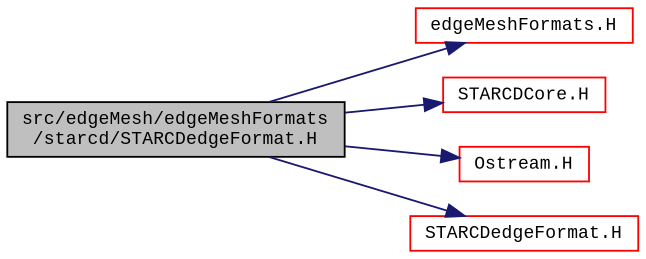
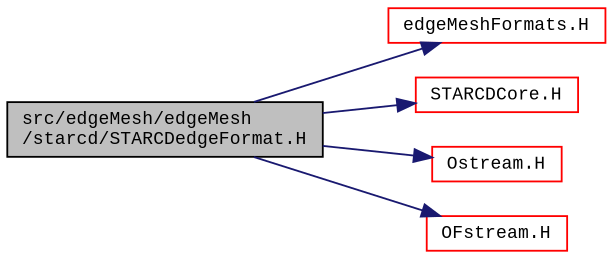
(176, 129) -> (165, 129)
(524, 233) -> (497, 233)
